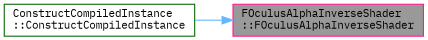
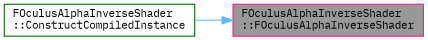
(99, 20) -> (99, 20)
